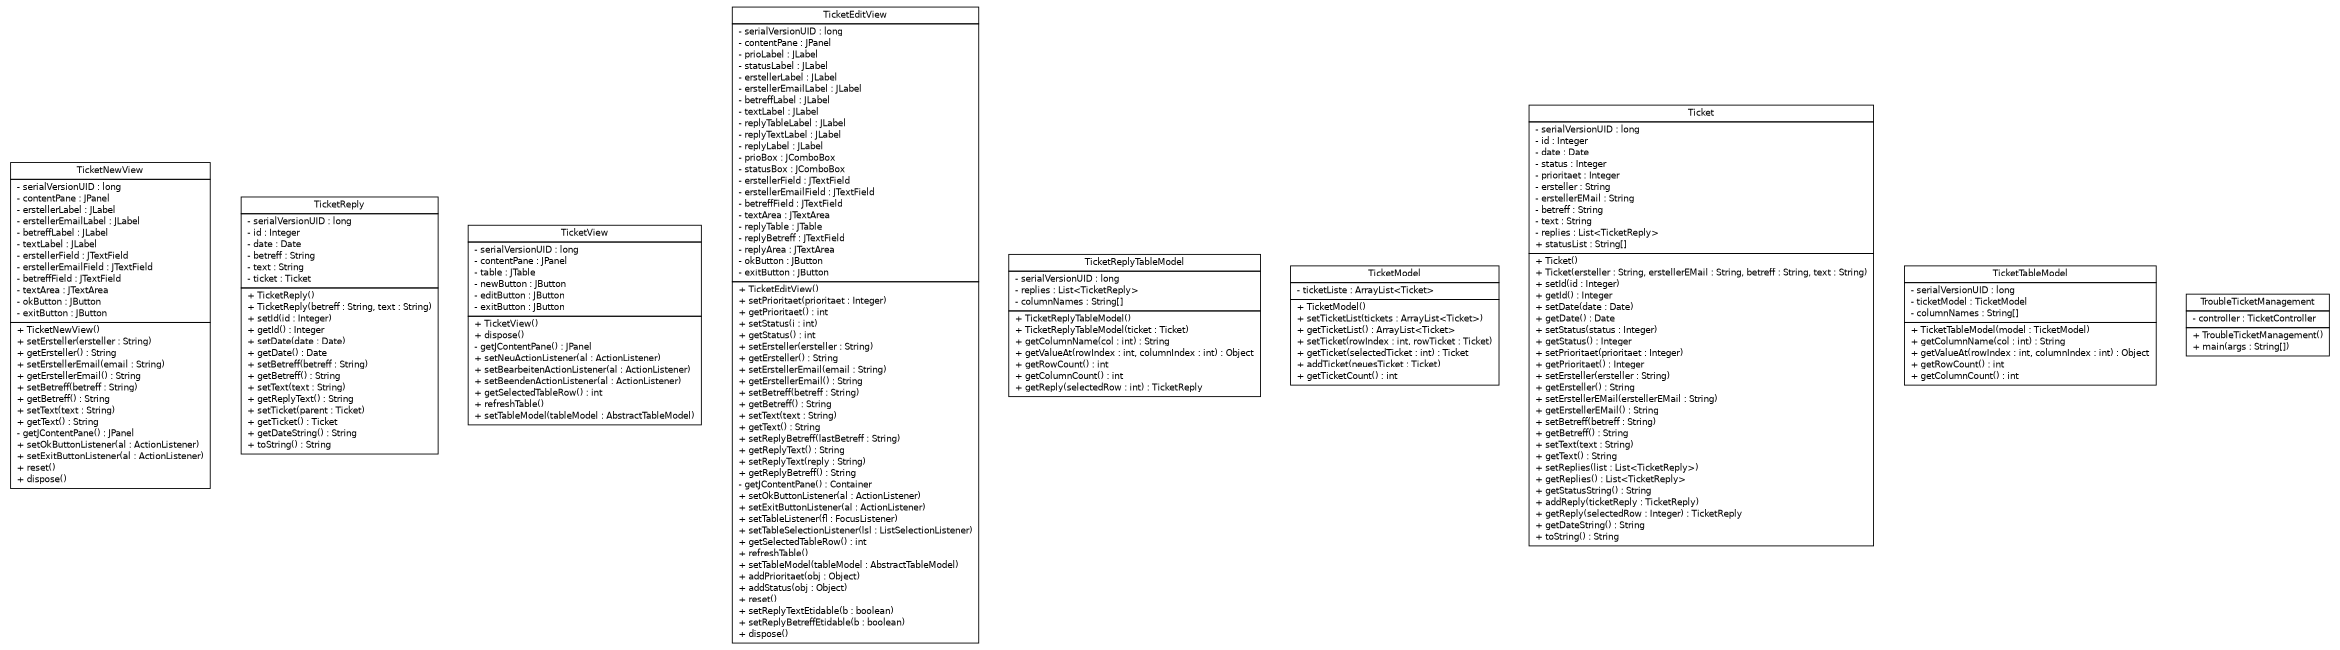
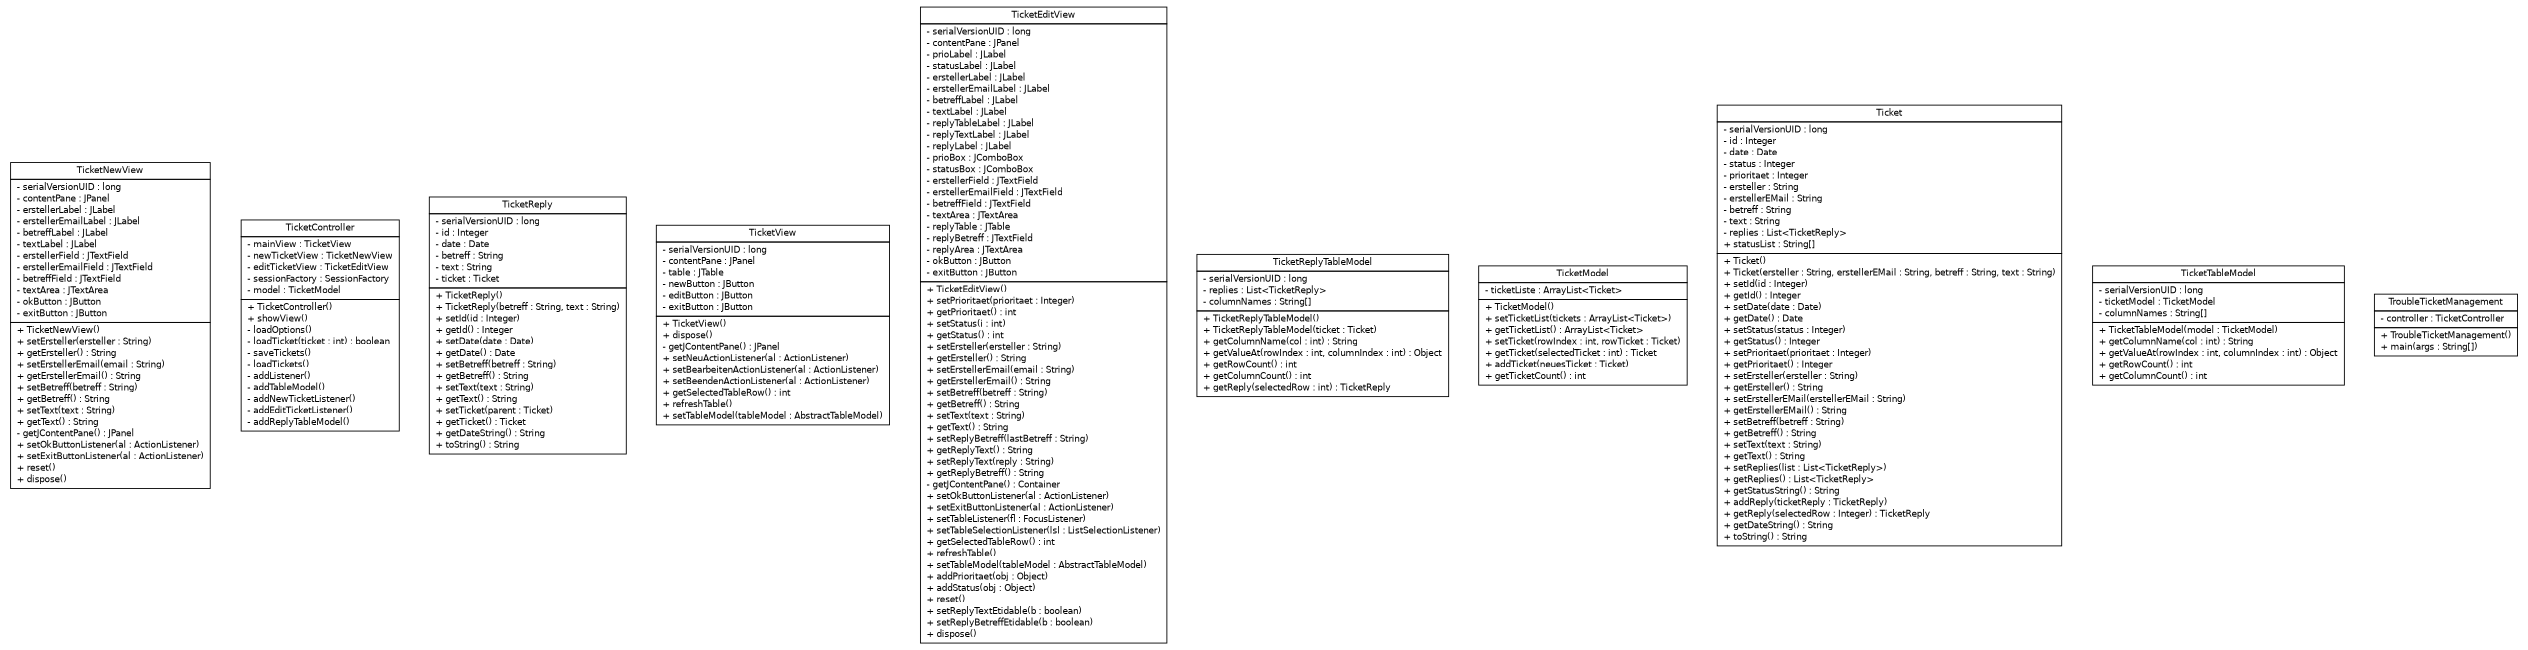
none -> (320, 325)
(301, 399) -> (477, 399)
